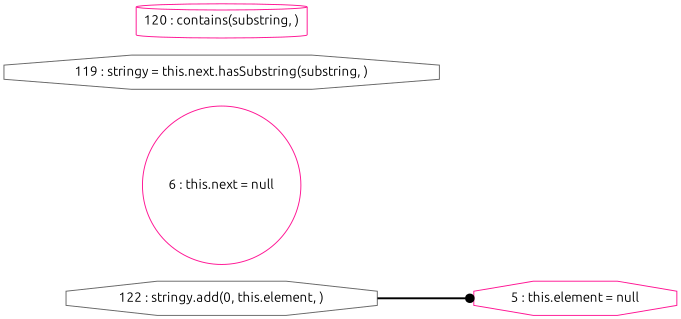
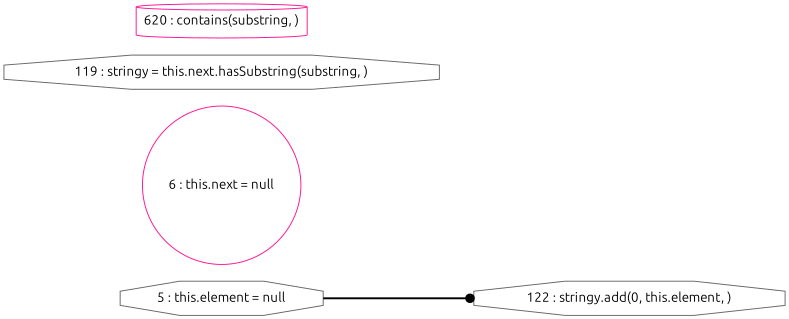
(222, 21) -> (222, 21)
(422, 298) -> (395, 298)
(575, 298) -> (222, 298)
